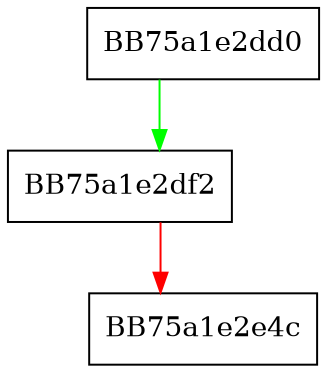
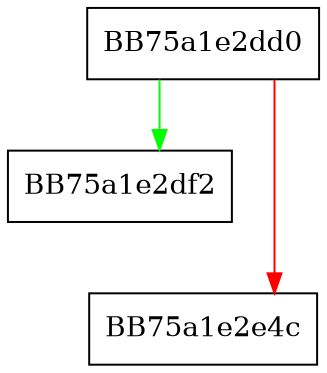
(161, 248) -> (274, 177)
